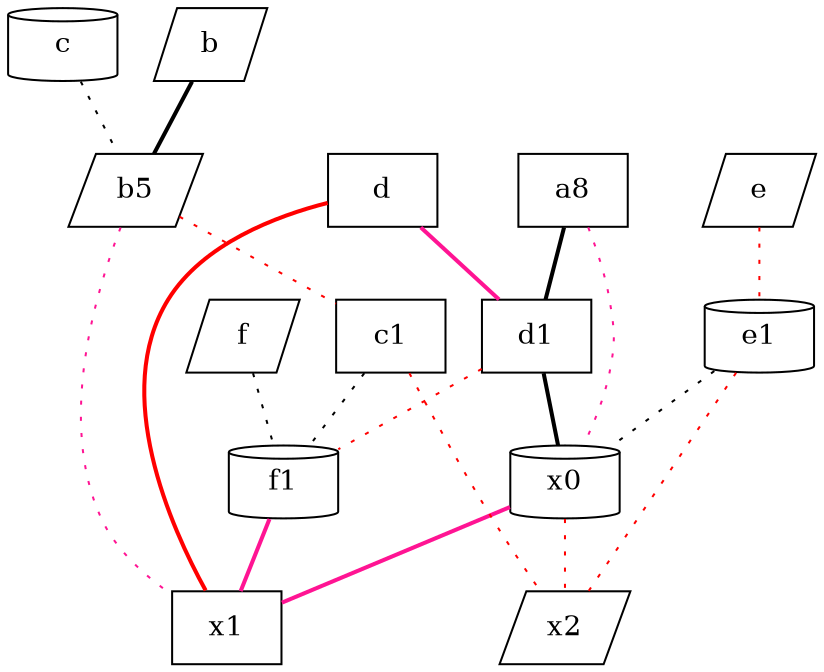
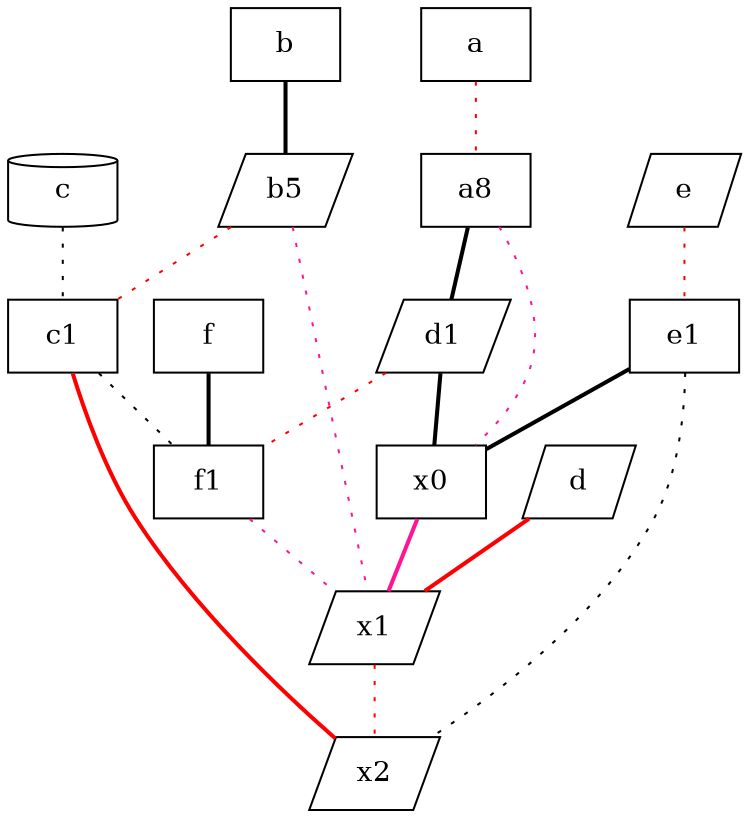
(211, 45) -> (286, 45)
none -> (476, 45)
(99, 118) -> (63, 263)
(383, 190) -> (579, 482)
(460, 263) -> none
(243, 336) -> (209, 336)
(537, 336) -> (443, 336)
(759, 336) -> (684, 336)
(263, 409) -> (209, 409)
(662, 409) -> (558, 409)
(284, 482) -> (209, 482)
(565, 482) -> (431, 482)
(663, 482) -> (607, 586)
(471, 484) -> (176, 575)
(255, 555) -> (292, 556)
(565, 555) -> (375, 701)
(227, 628) -> (375, 628)
